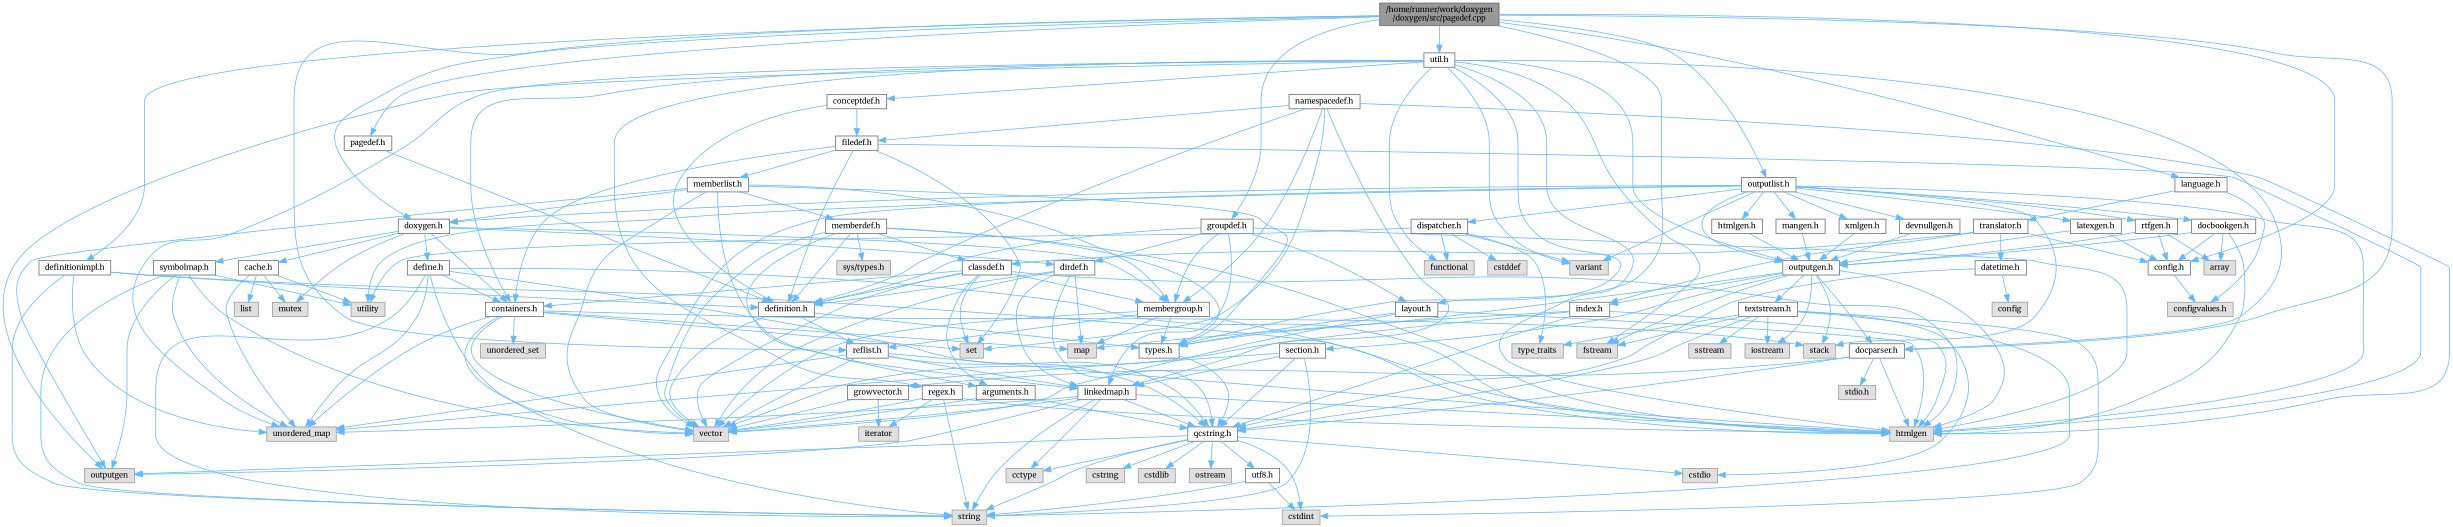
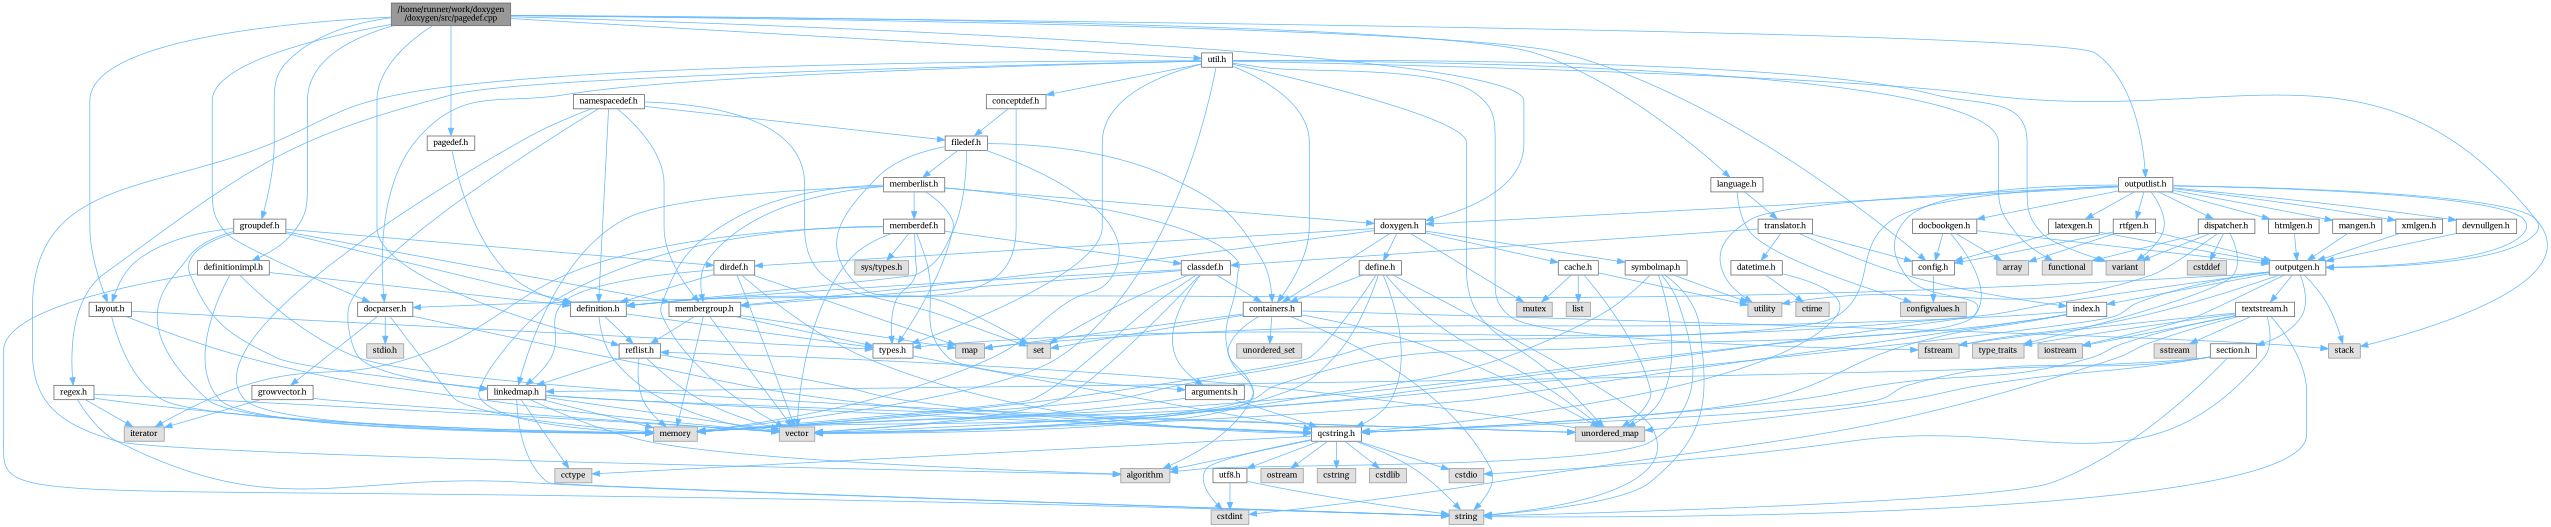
(824, 265) -> (485, 323)
(2010, 309) -> (1813, 309)
(595, 391) -> (1123, 375)
(1912, 434) -> (675, 434)
(110, 476) -> (1145, 476)
